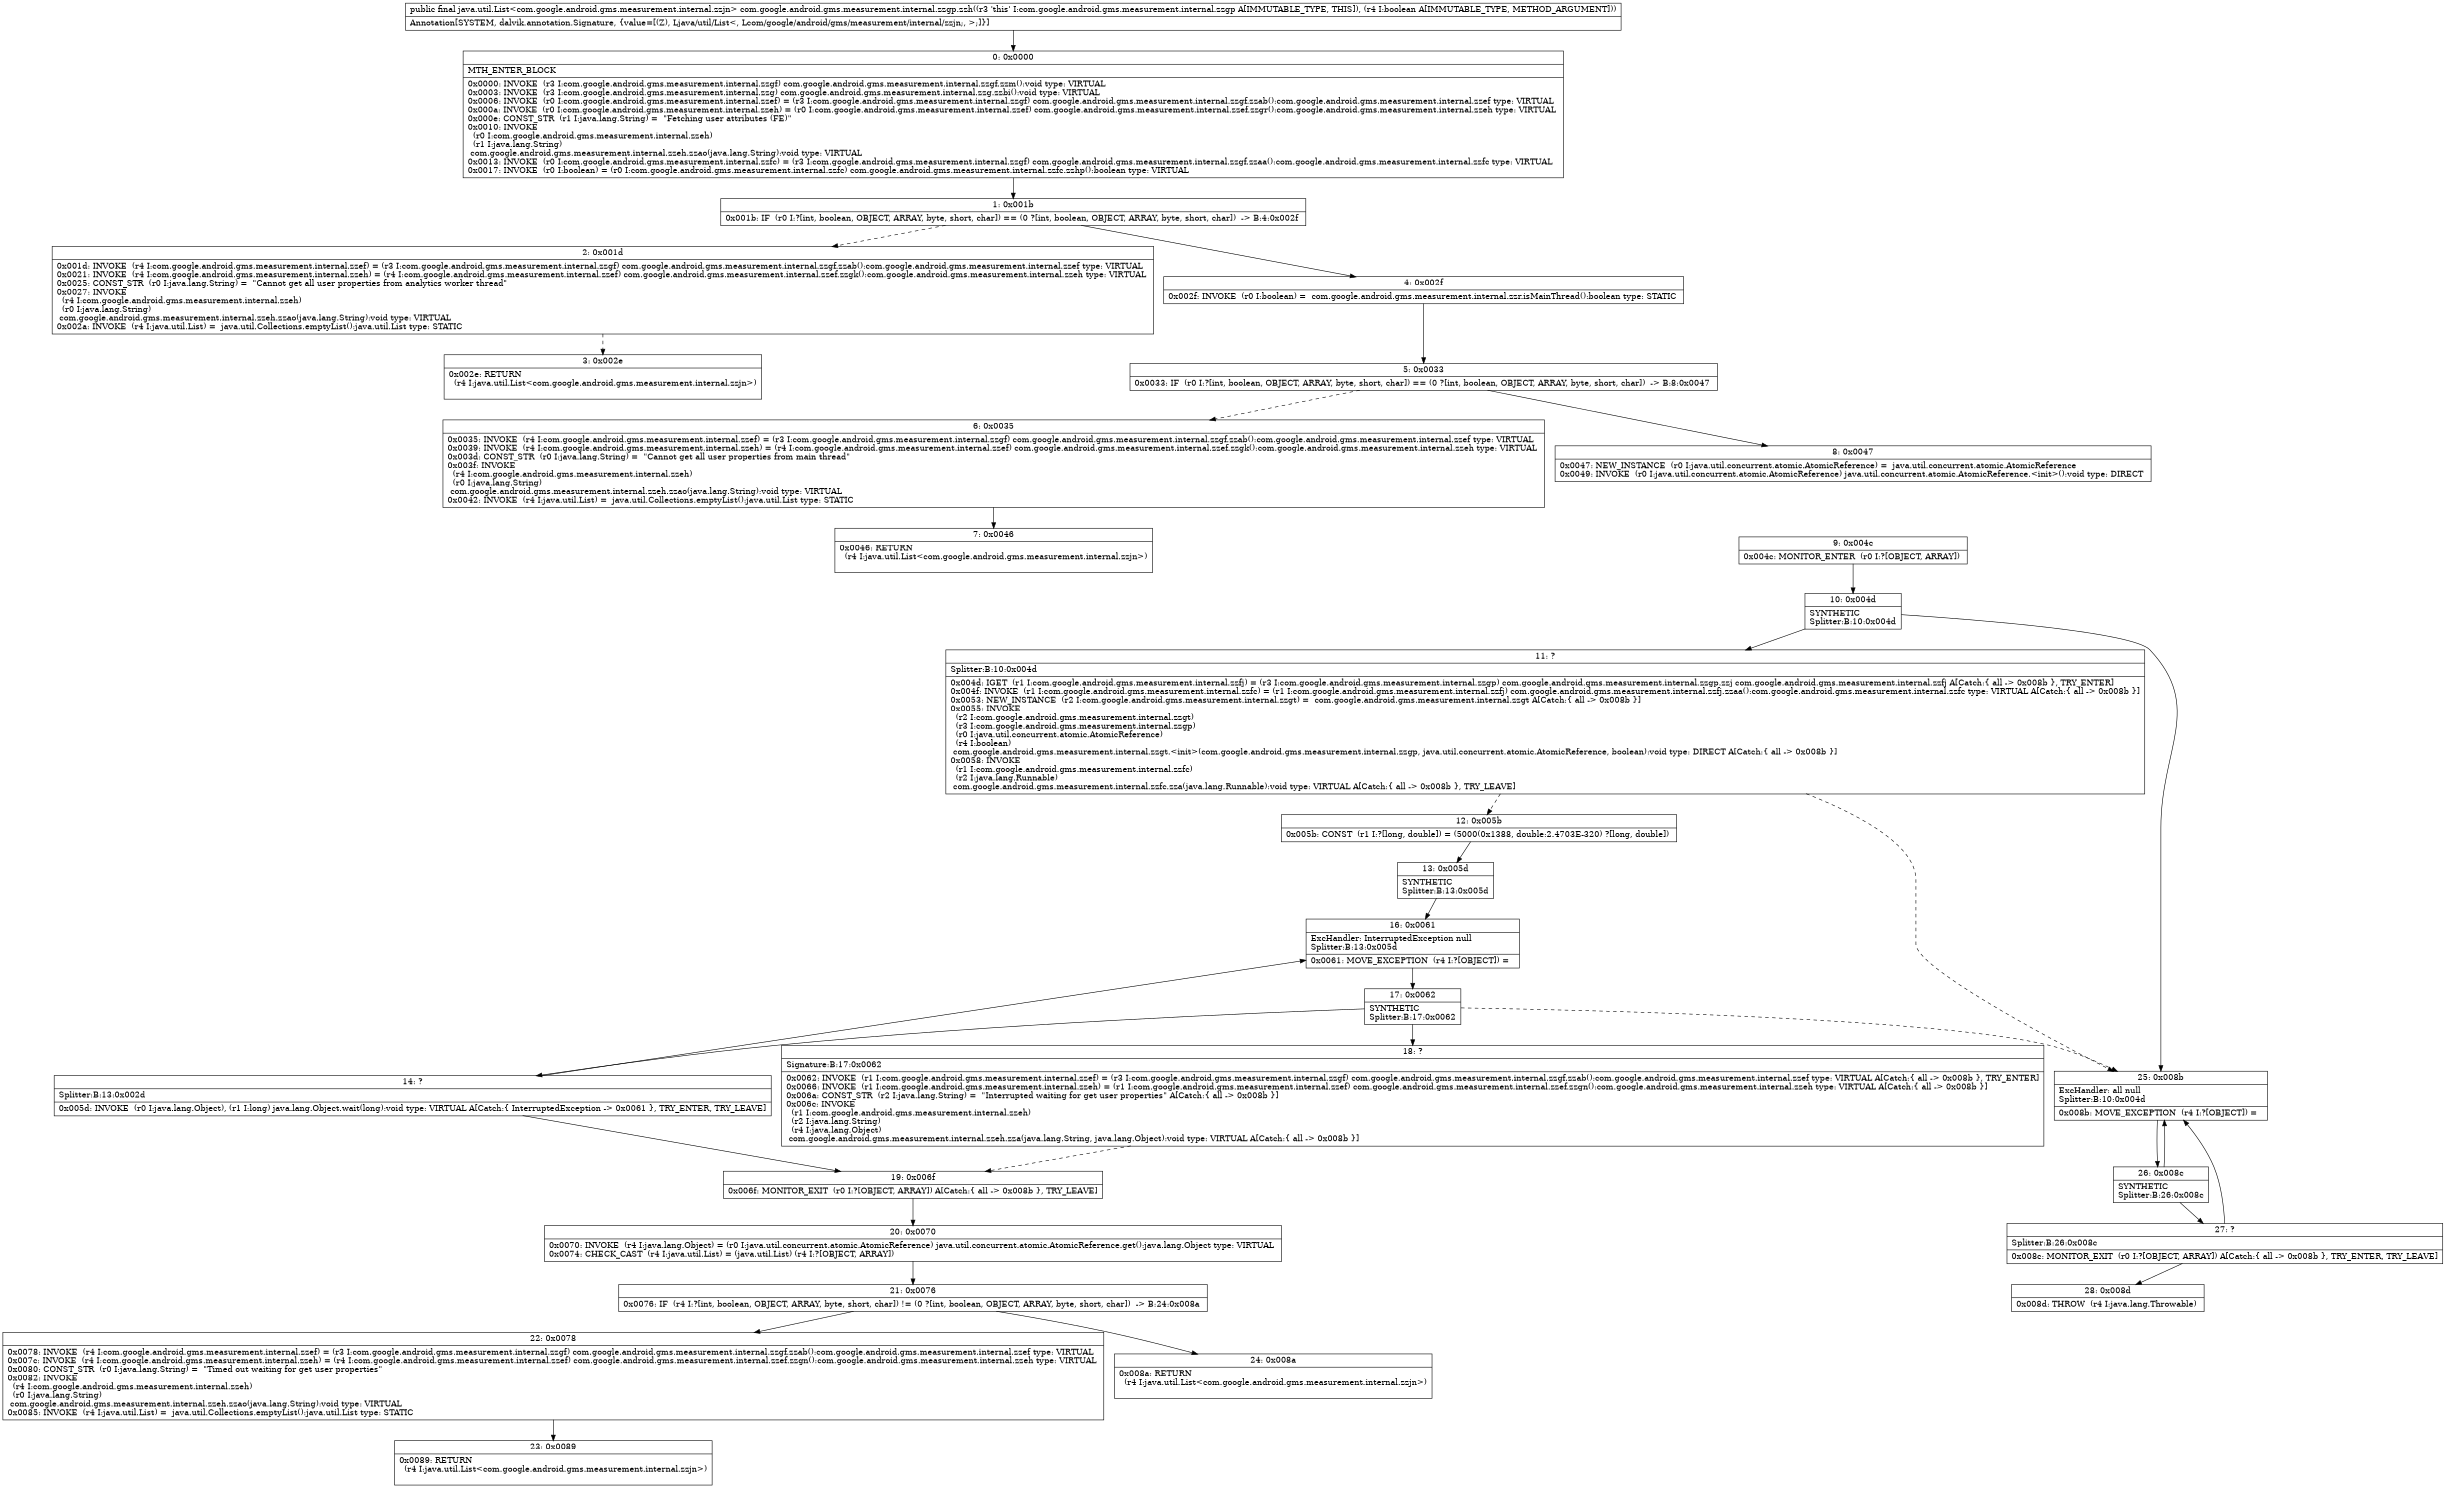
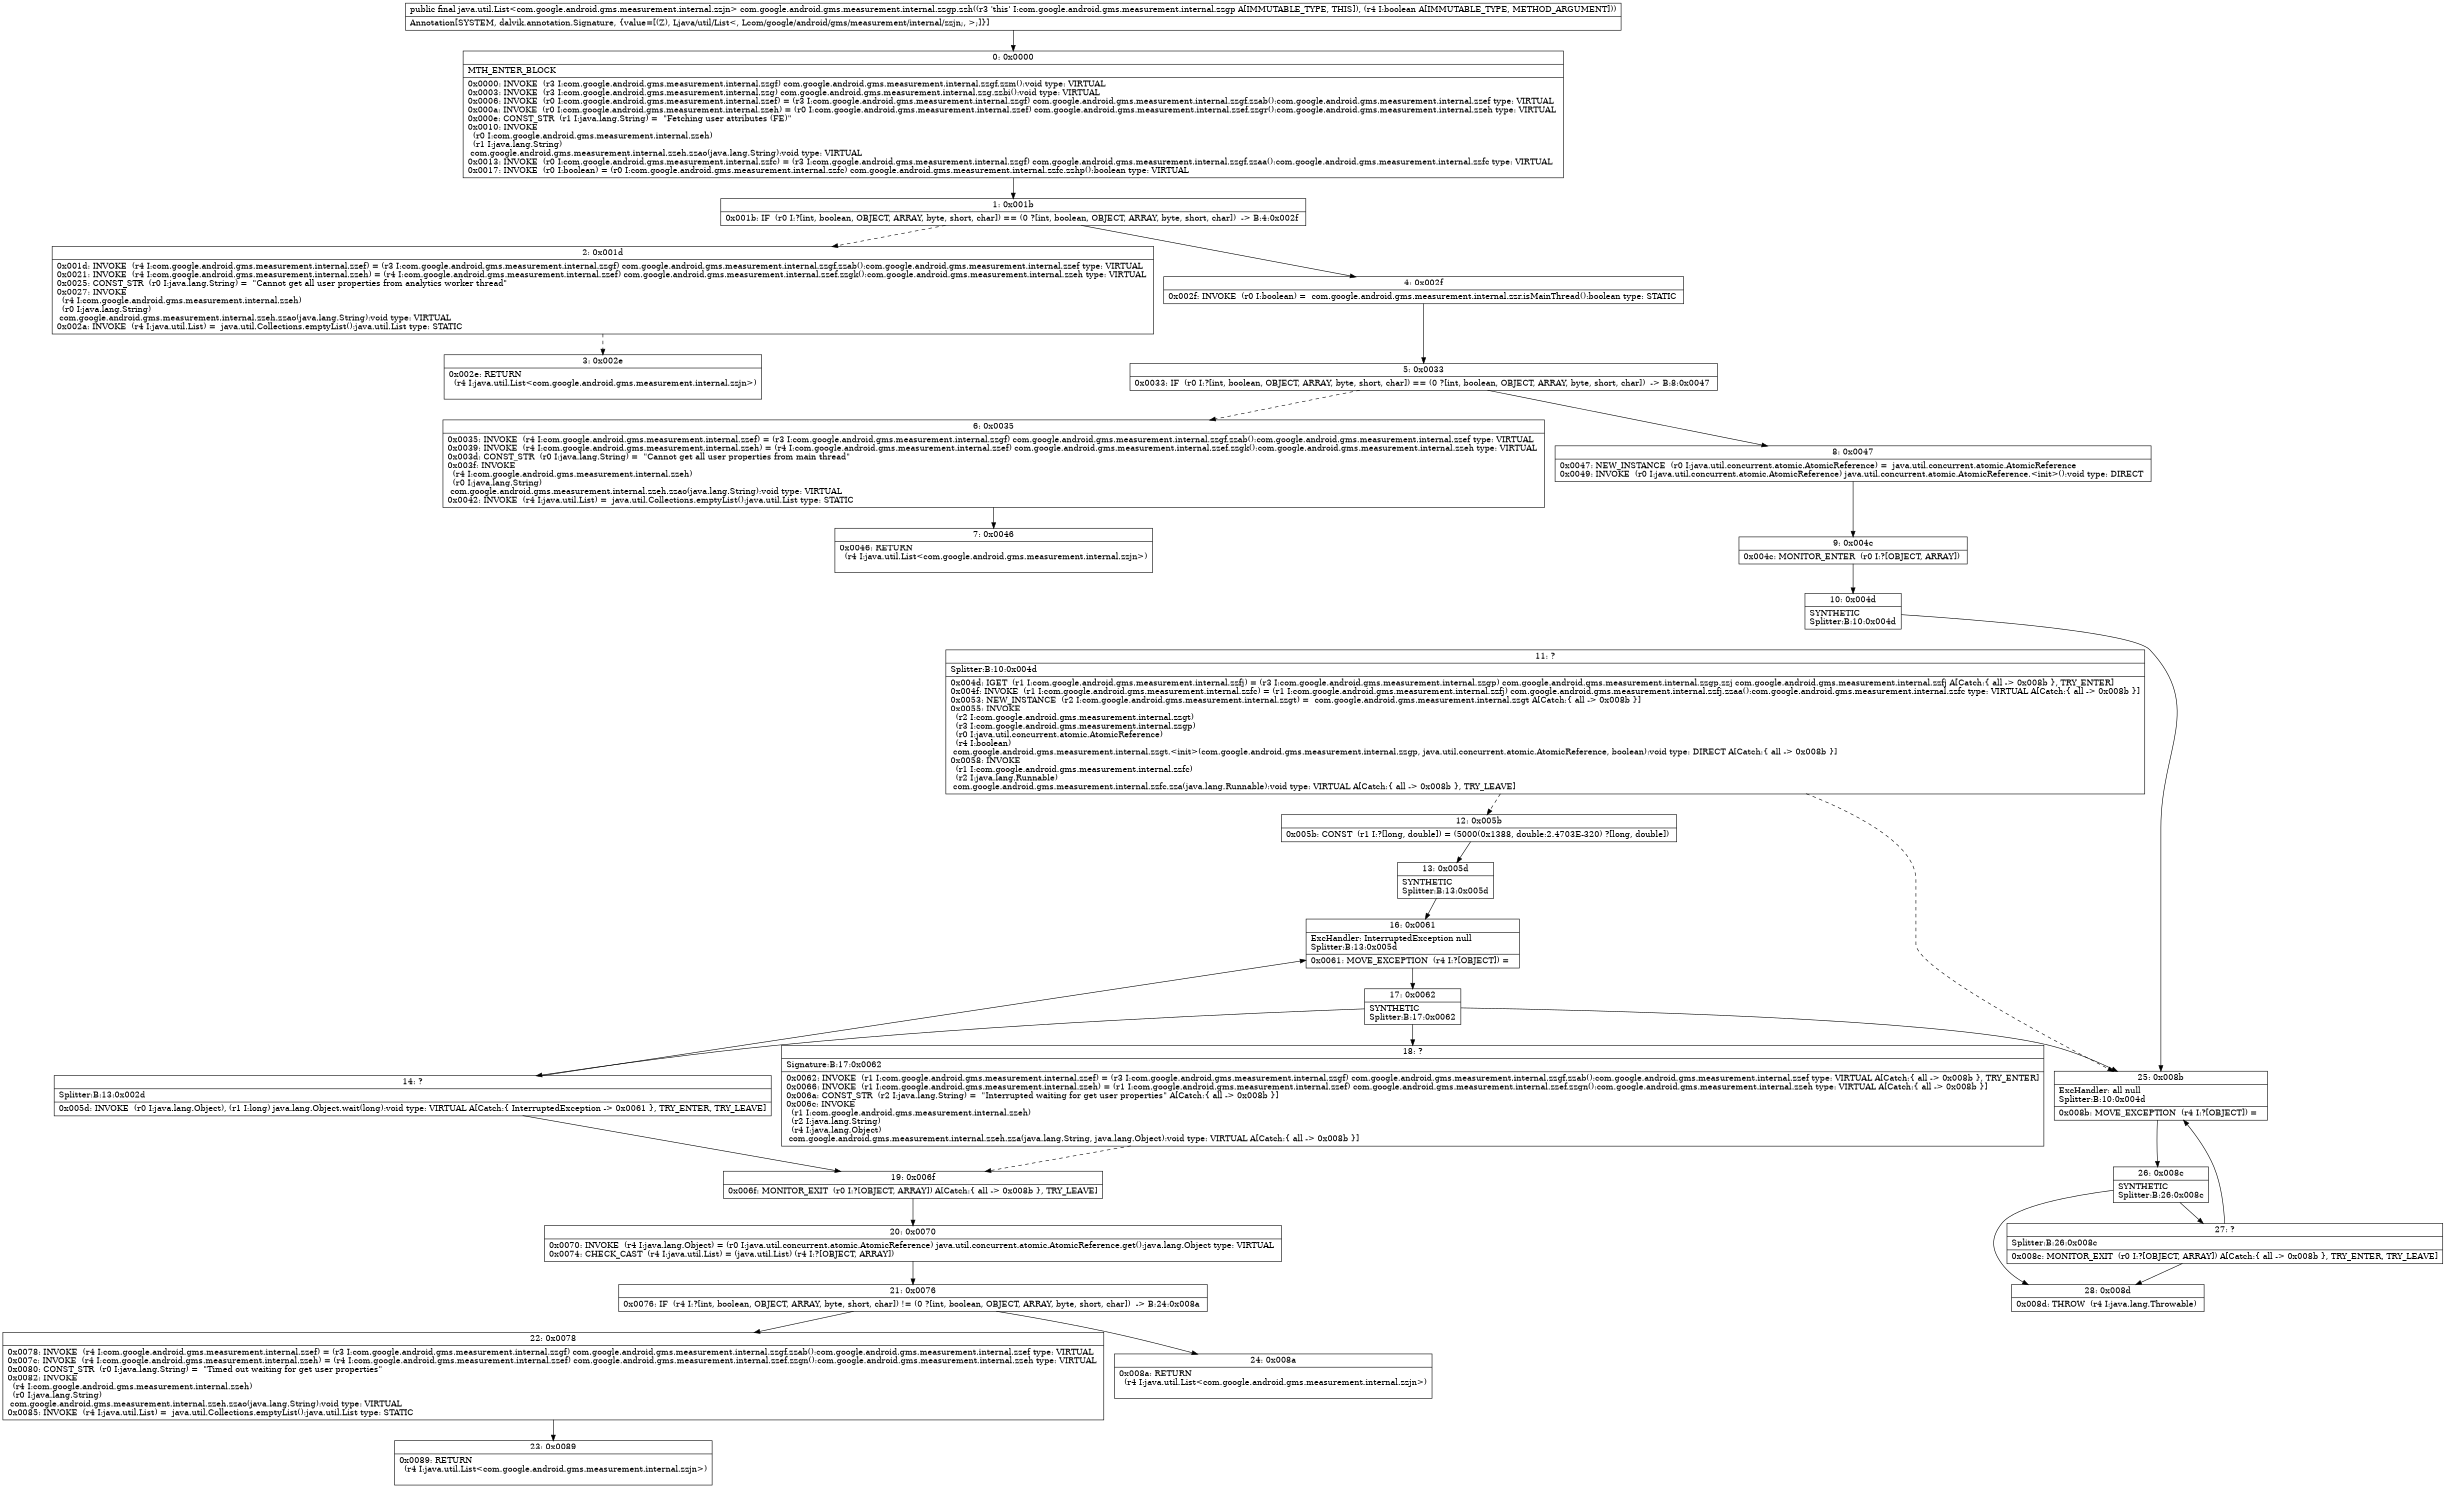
none -> (1853, 506)
(1778, 639) -> none
(1790, 1019) -> (1790, 1019)
(2165, 1147) -> (2021, 1211)
